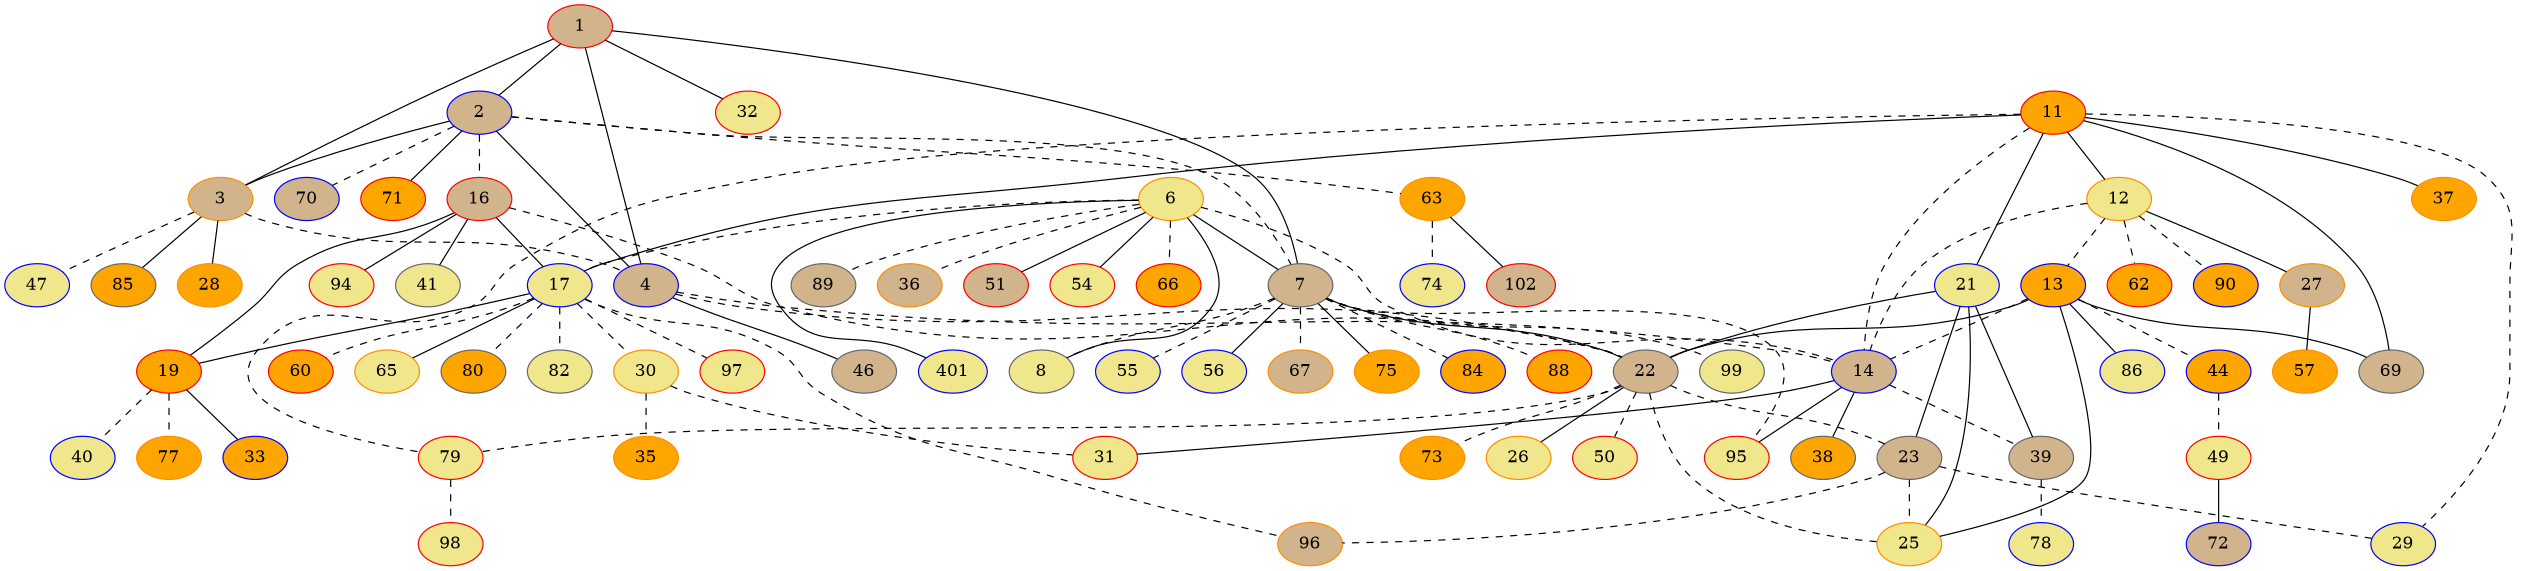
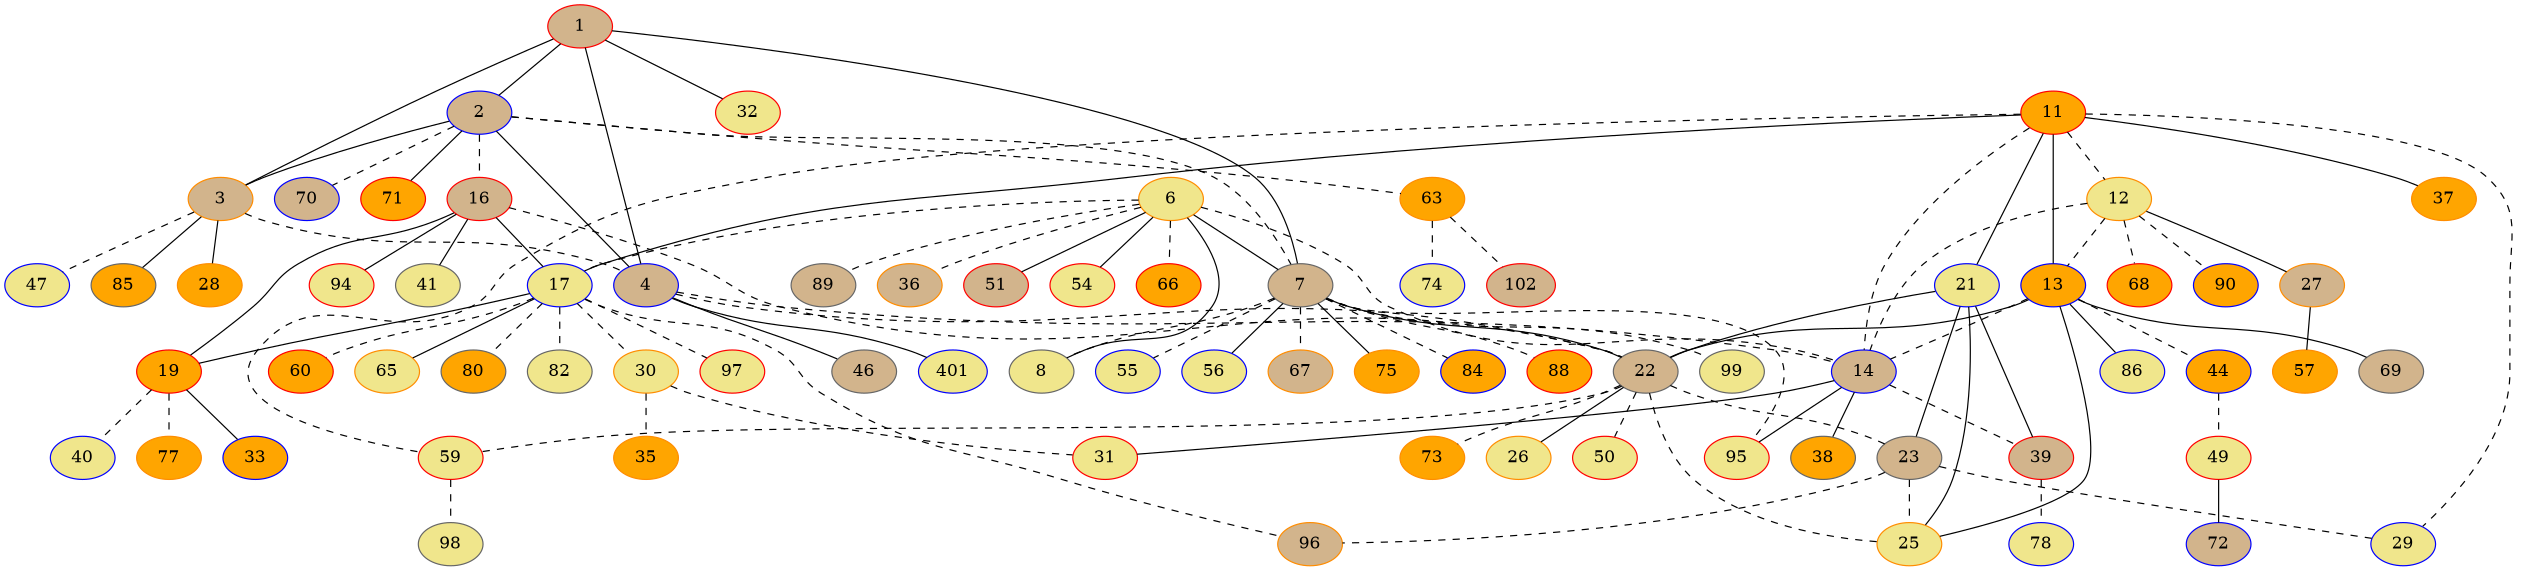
(2086, 156) -> (2086, 156)
(2271, 196) -> (2053, 199)
(853, 229) -> (800, 328)
(1477, 242) -> (1477, 242)
(2140, 285) -> (2140, 285)
(451, 458) -> (451, 458)
(2041, 458) -> (2041, 458)
(451, 544) -> (451, 544)
